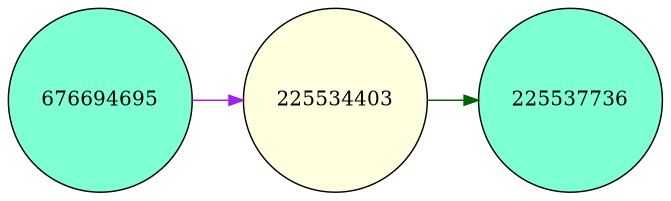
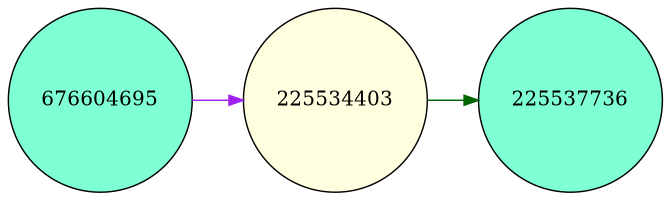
(100, 100) -> (100, 100)
